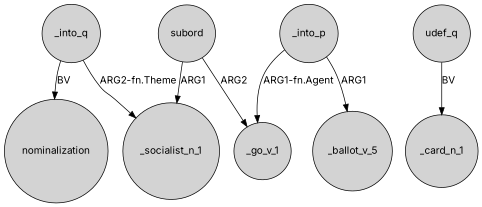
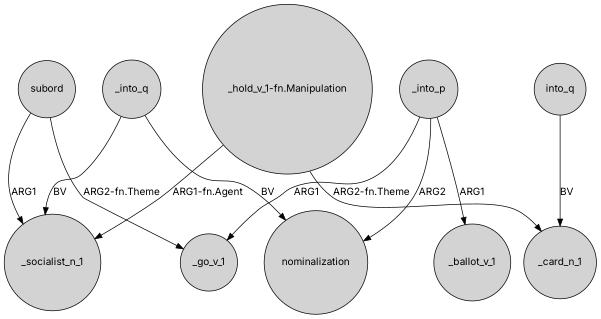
(442, 34) -> (560, 89)
(138, 81) -> (60, 192)
(234, 81) -> (122, 192)
(299, 81) -> (307, 192)
none -> (287, 89)
(353, 151) -> (472, 262)
none -> (419, 188)
